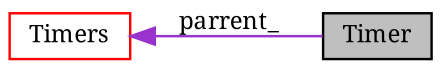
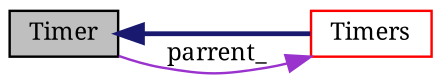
none -> (226, 34)
